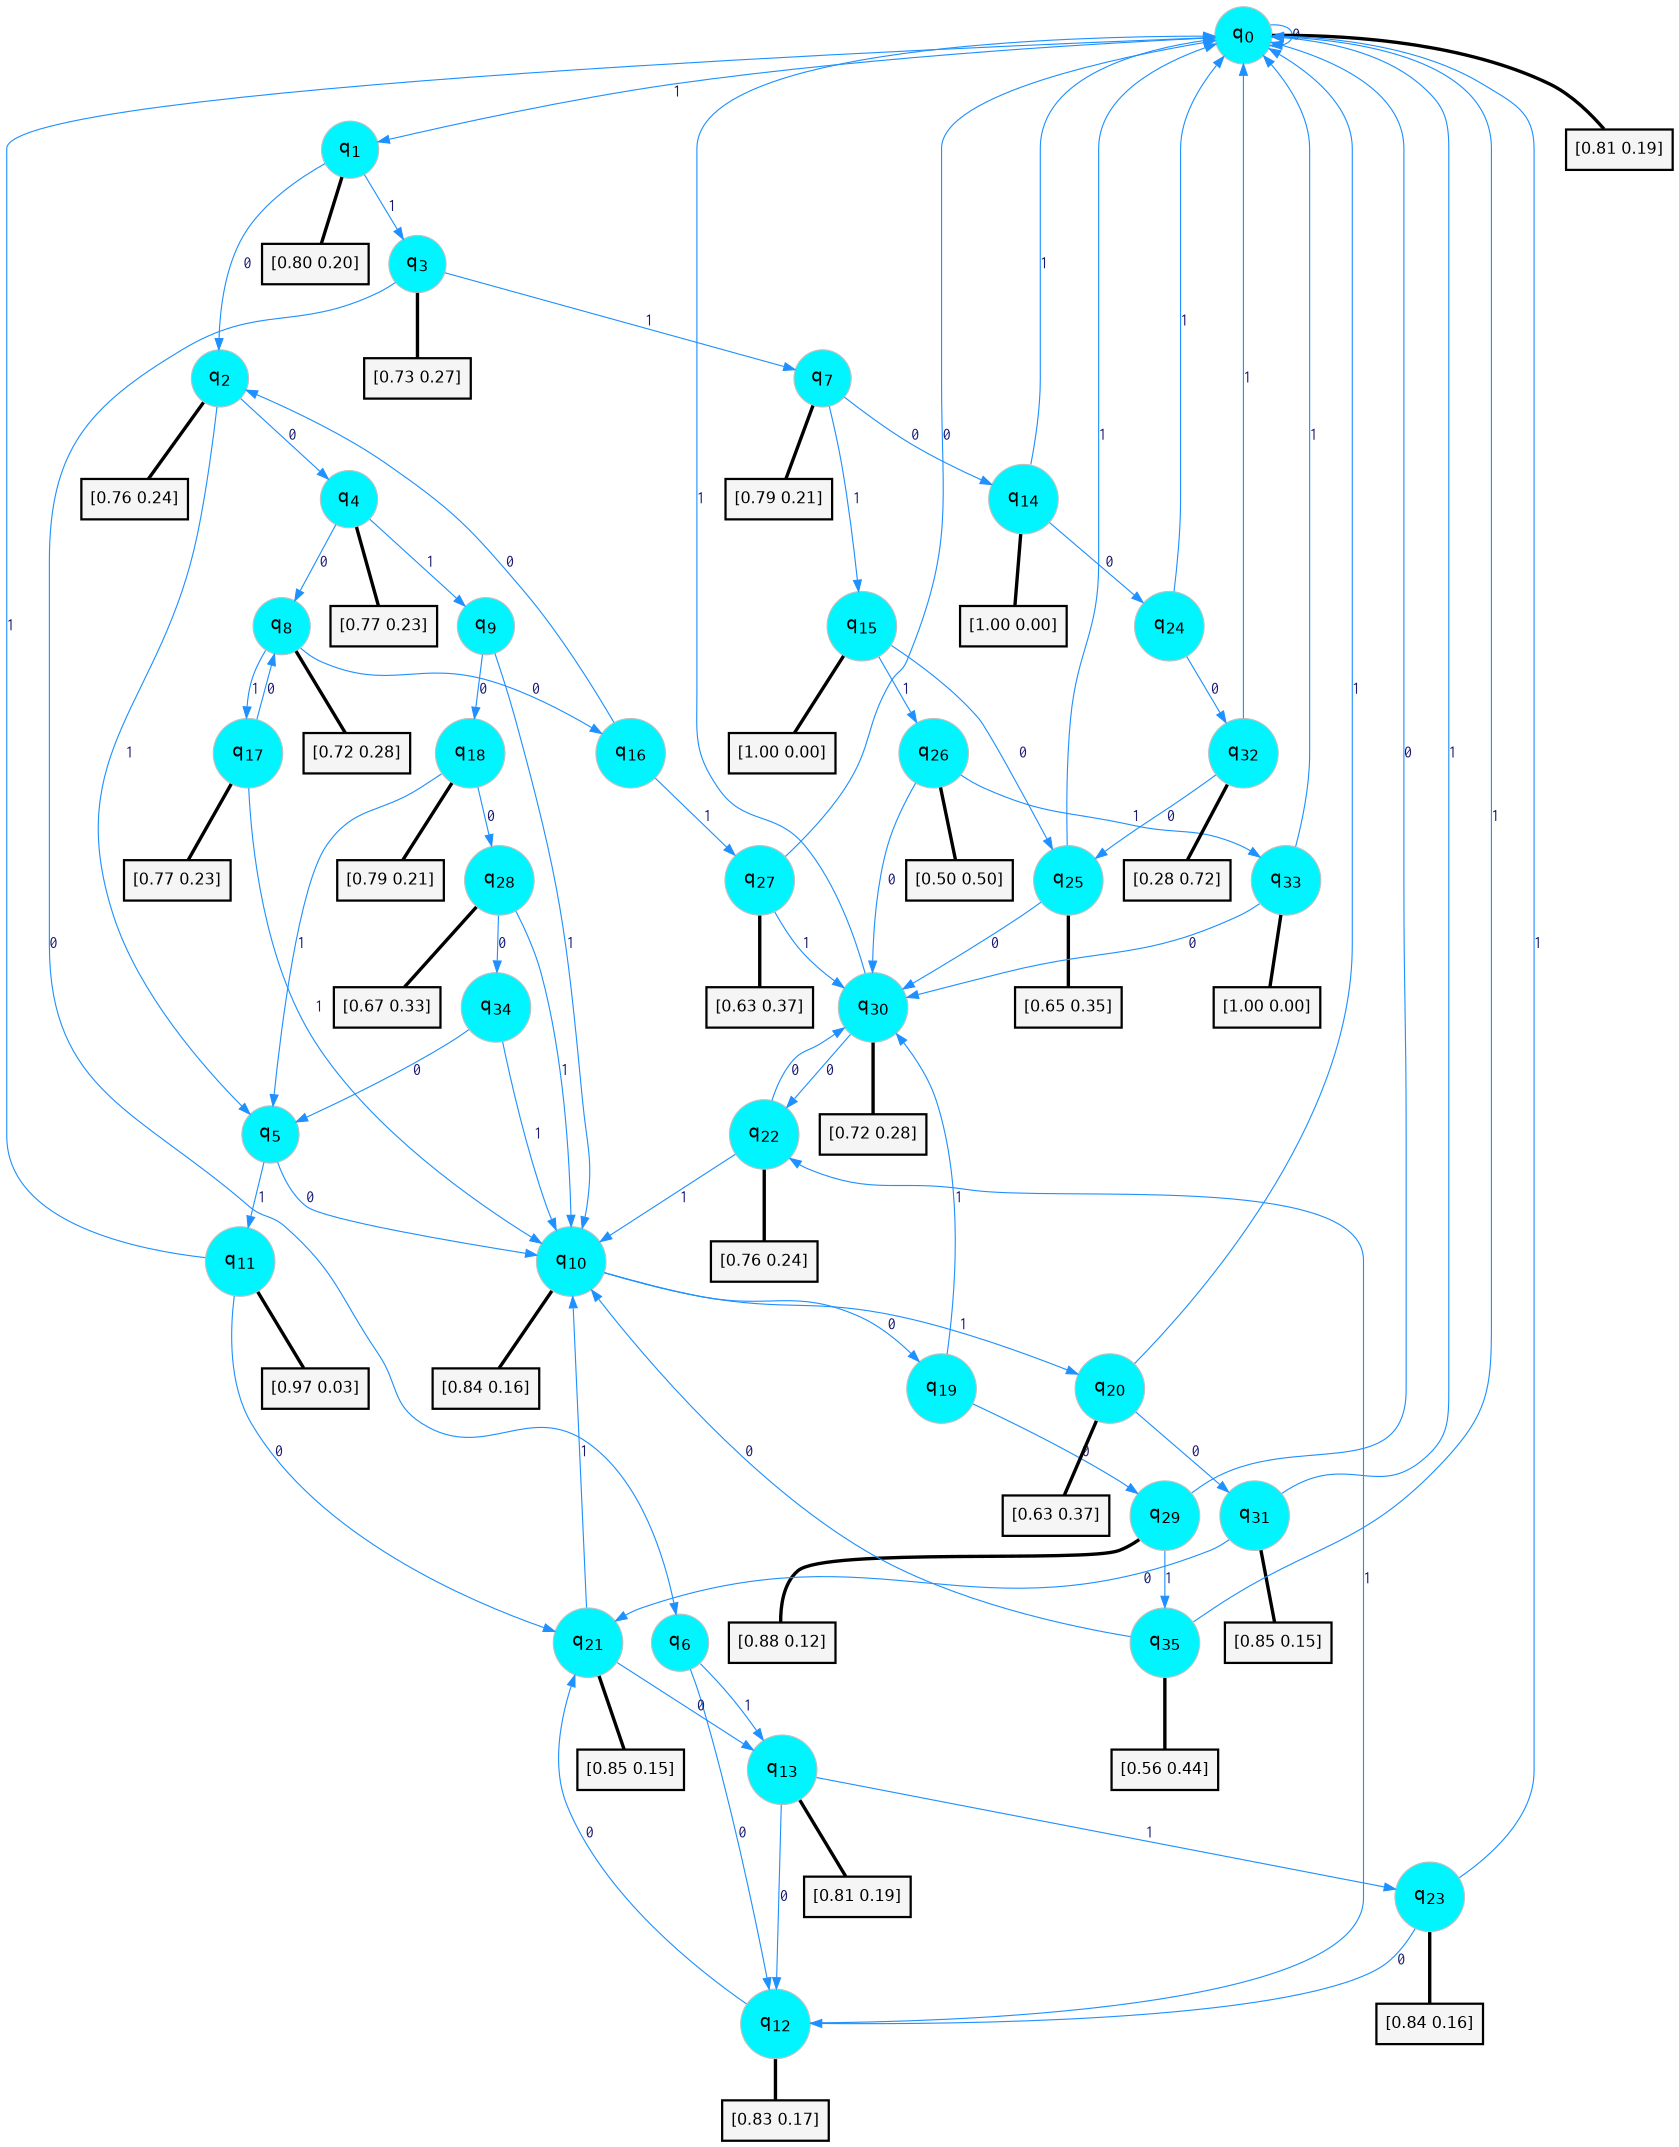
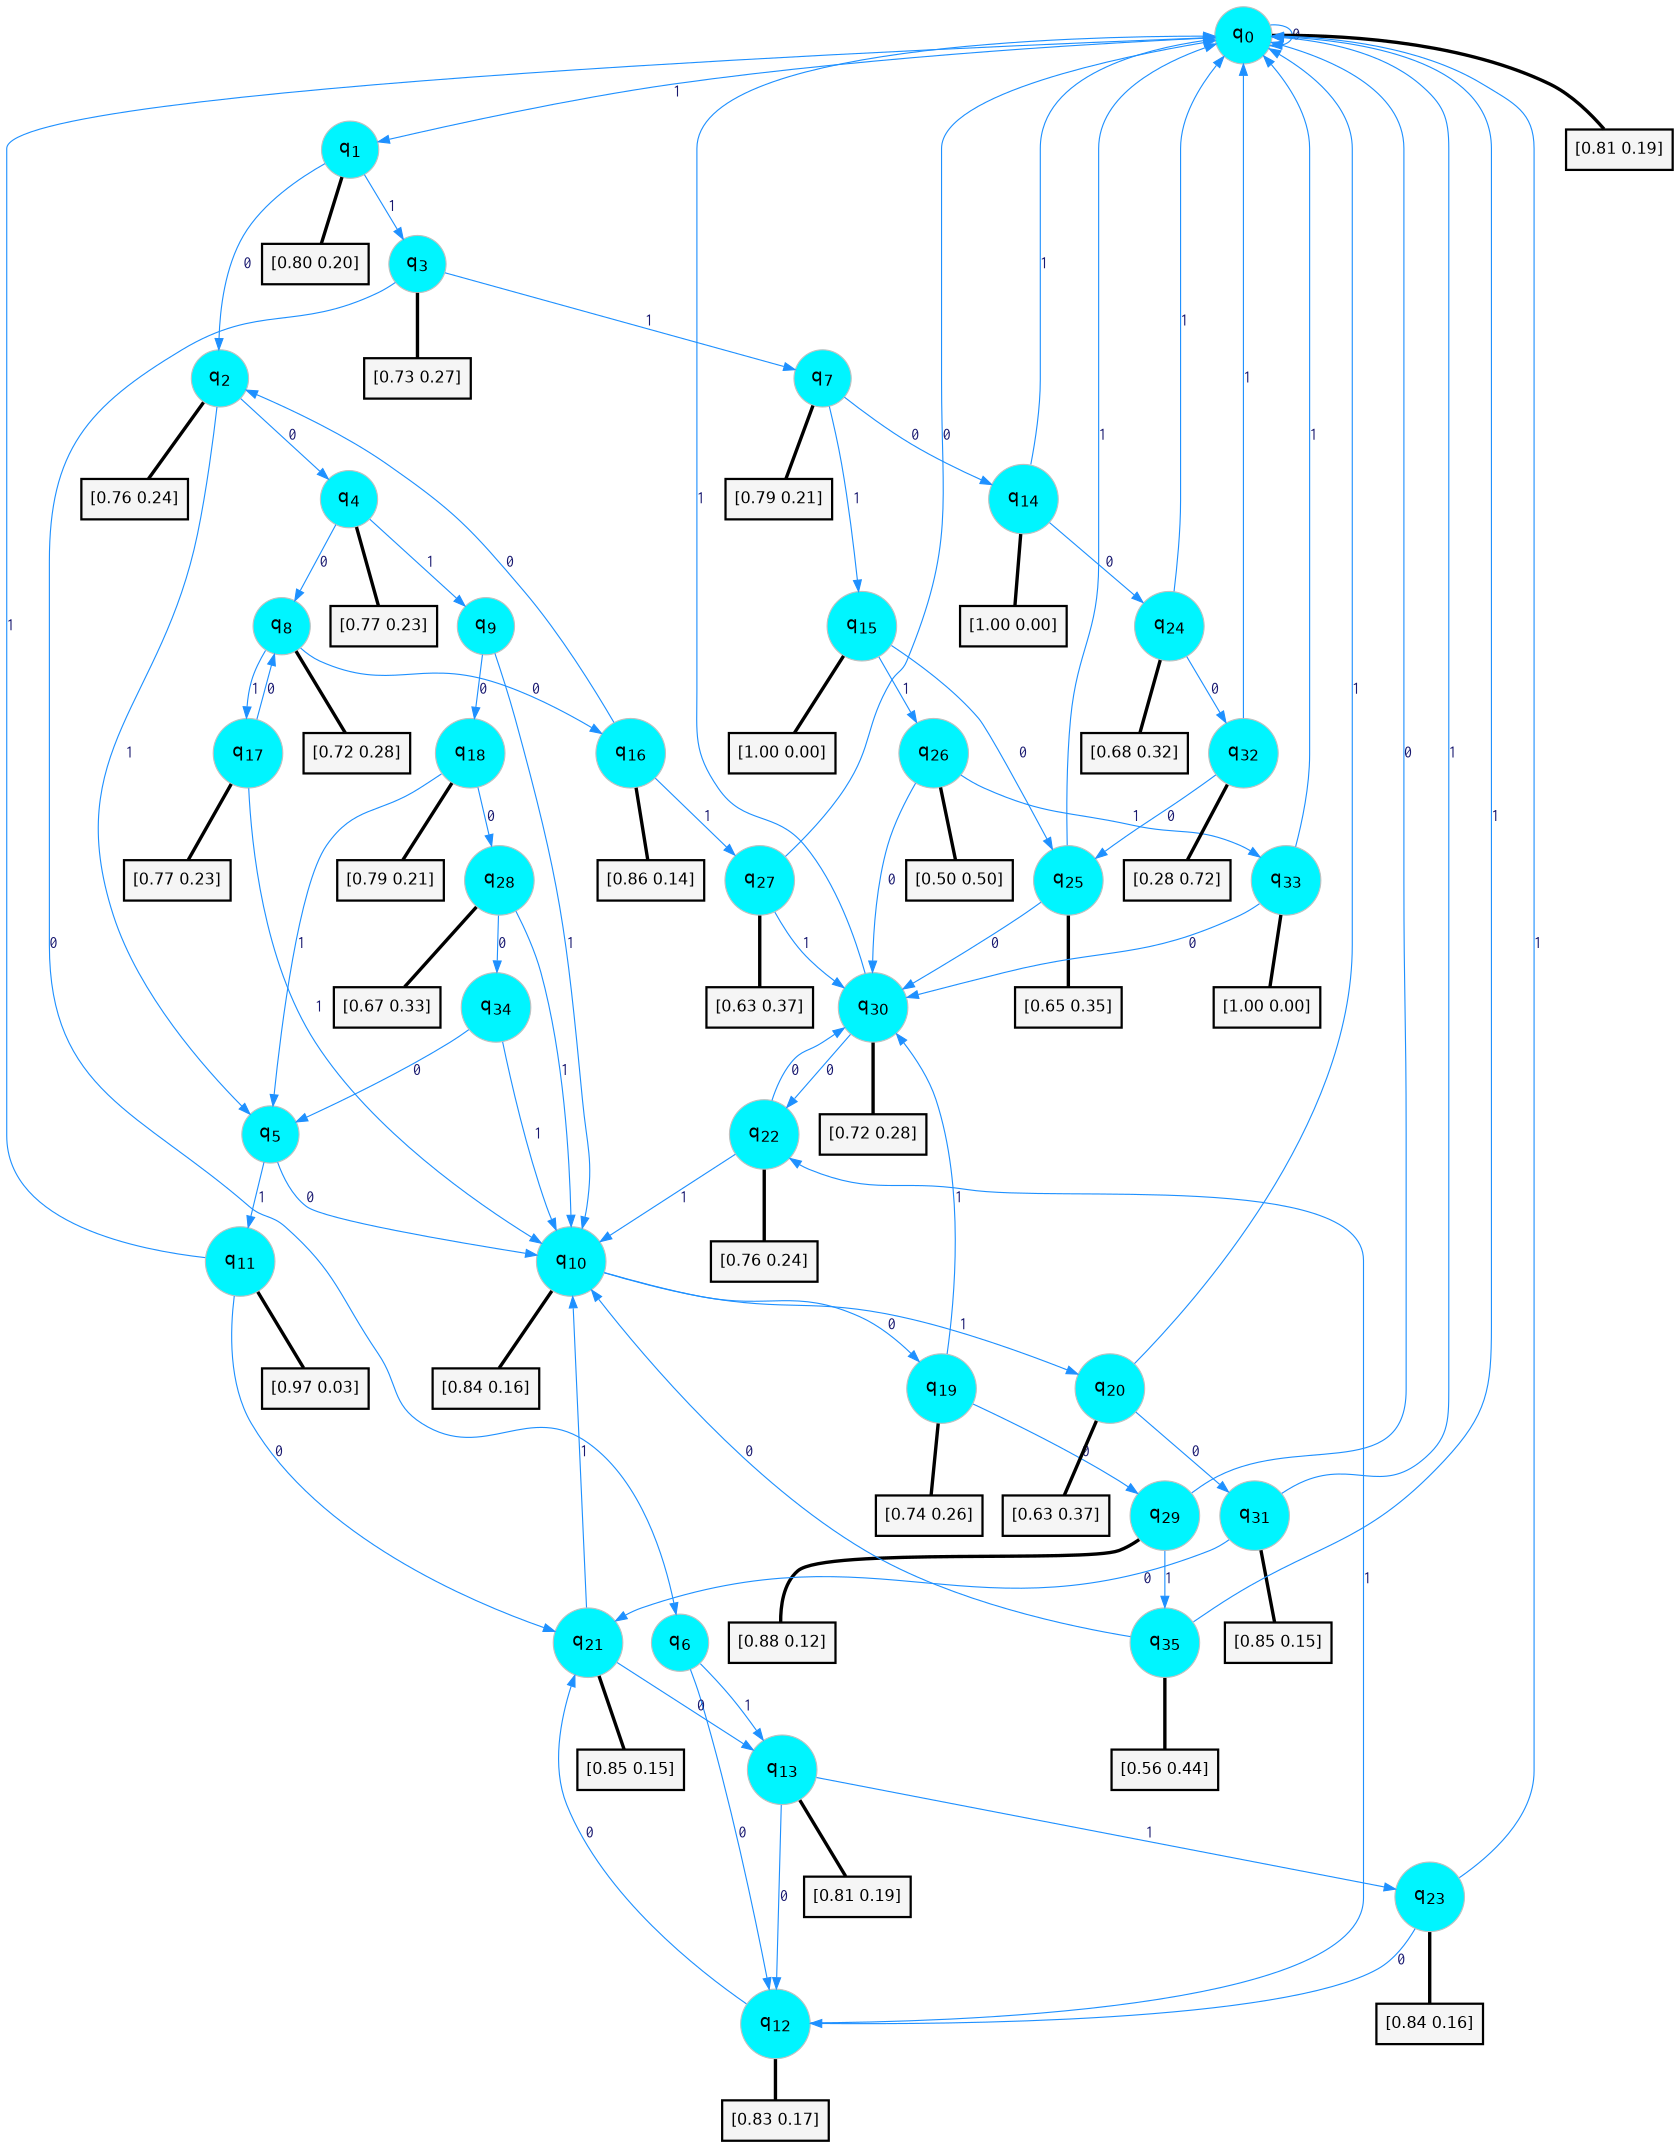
none -> (1135, 753)
none -> (651, 880)
none -> (929, 1516)
